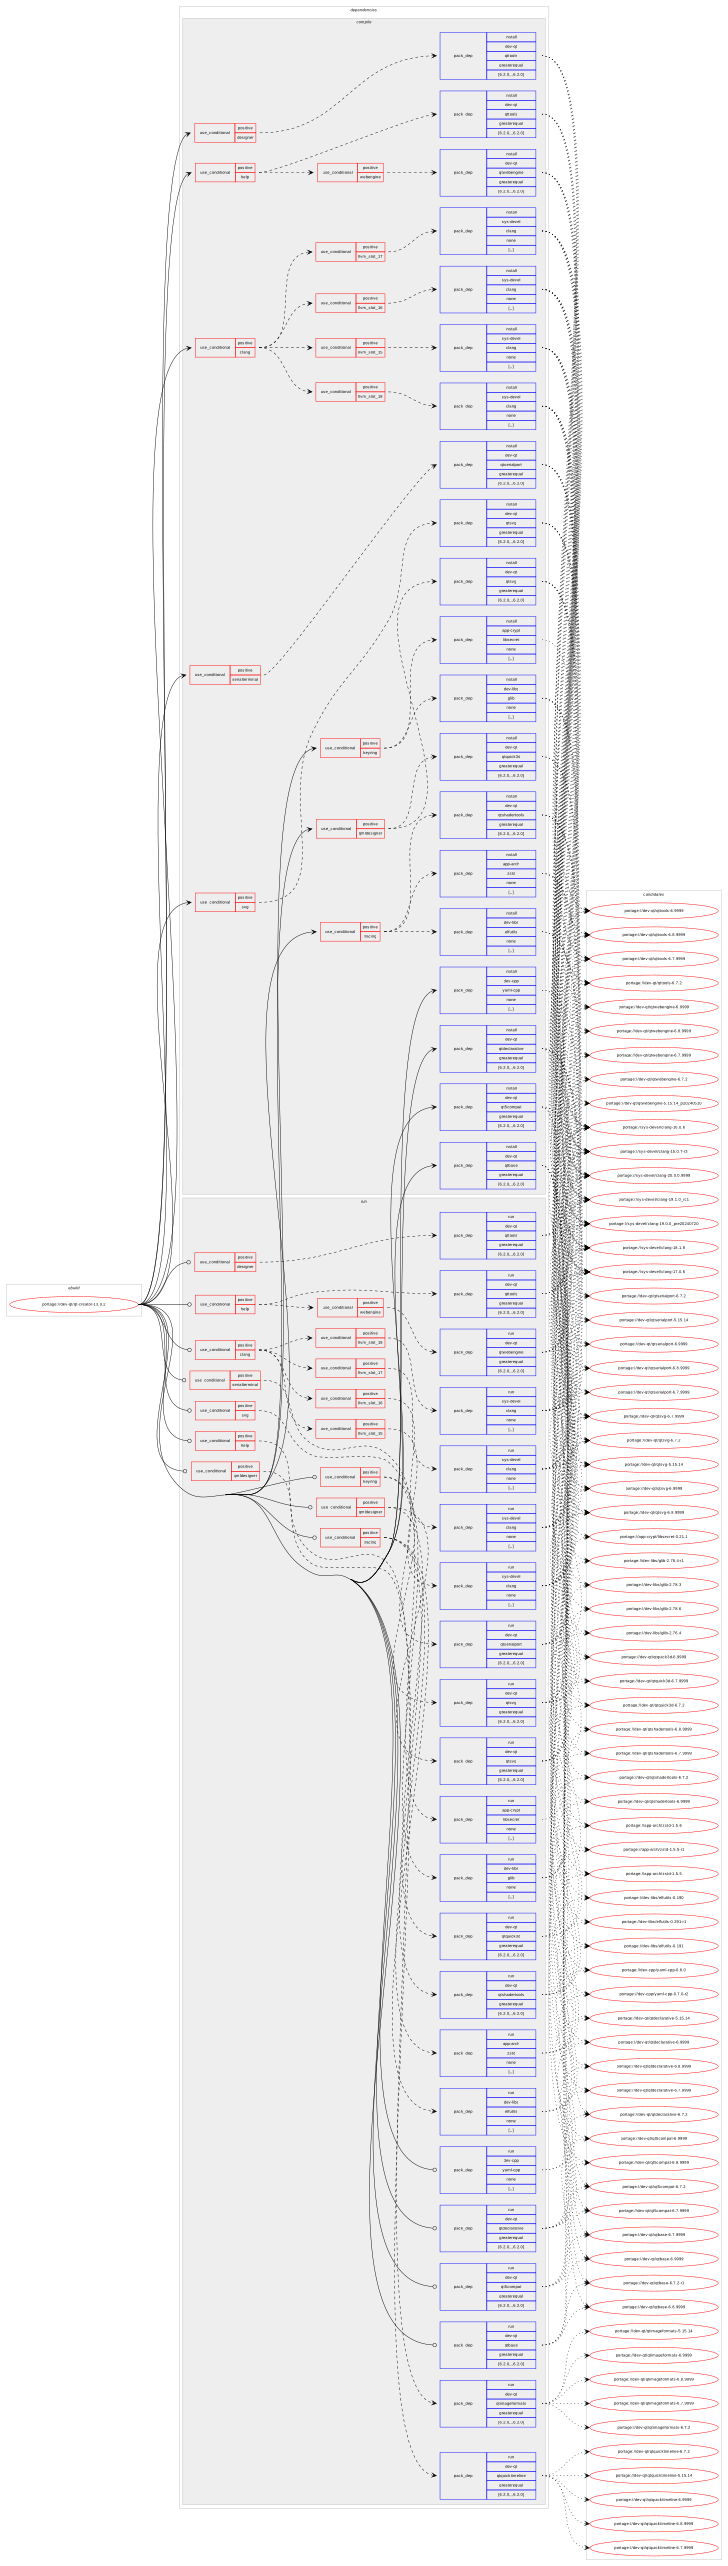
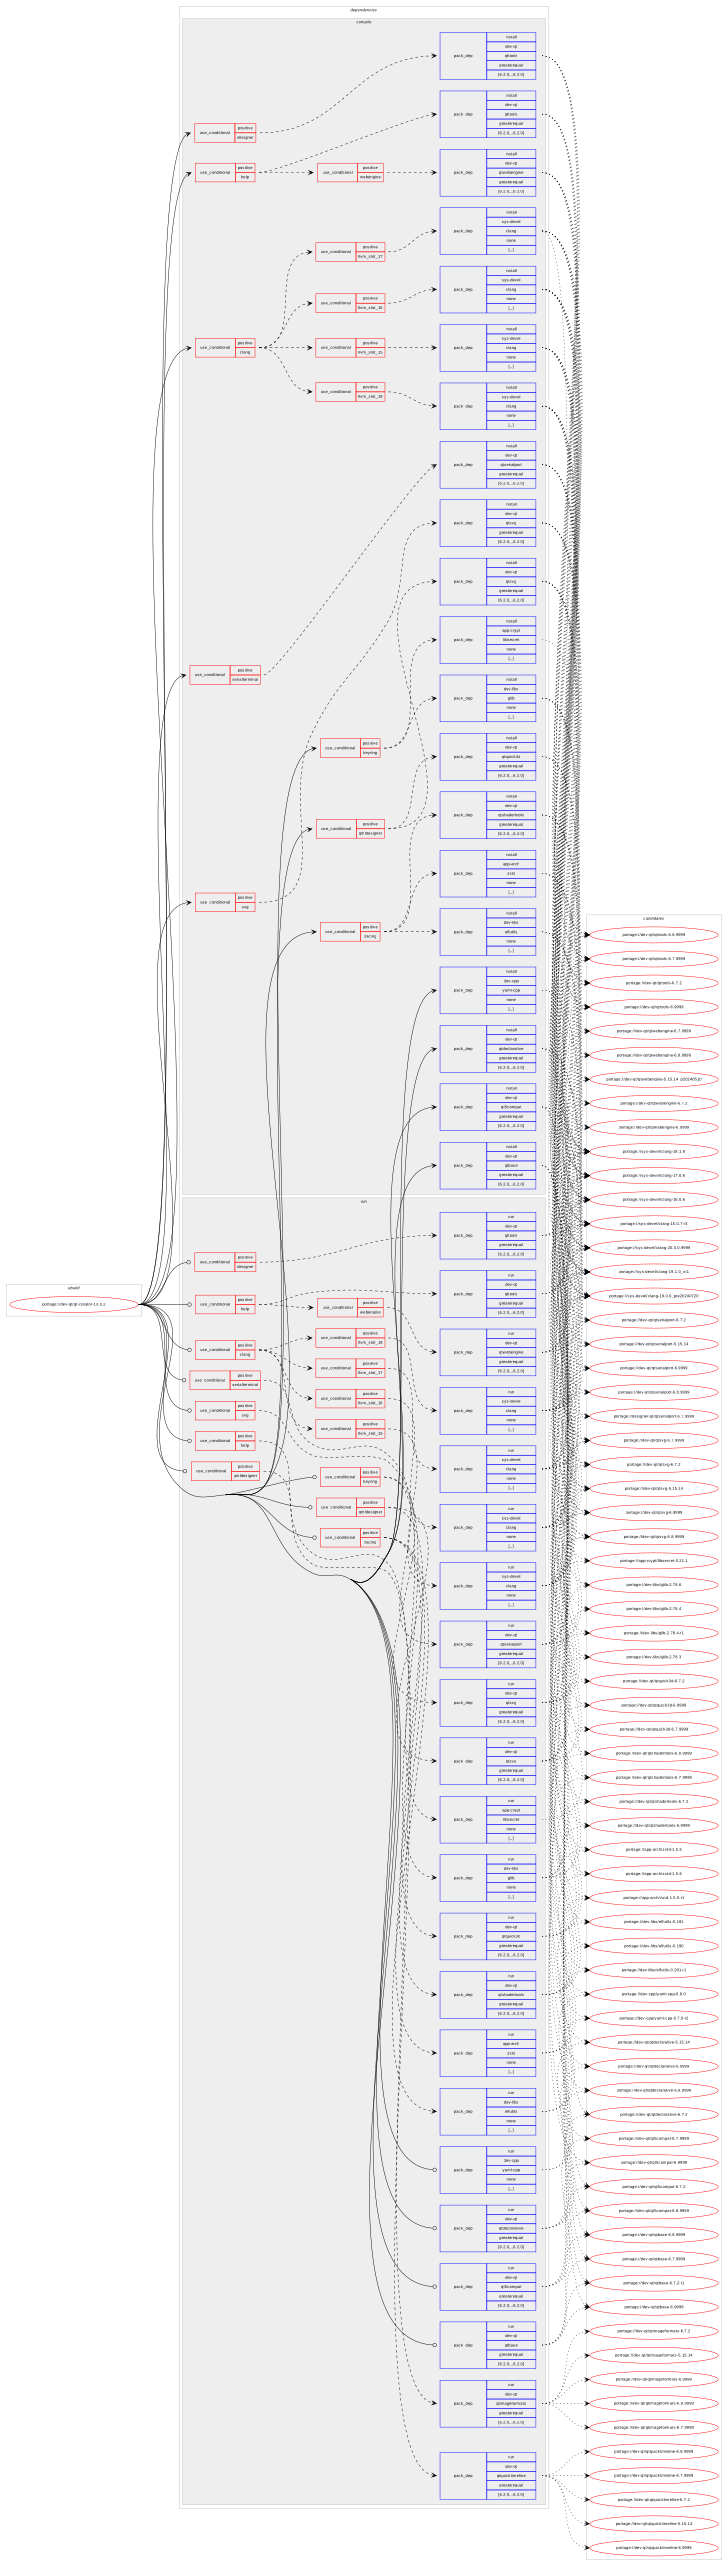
(654, 1392) -> (654, 1416)
(654, 2091) -> none
